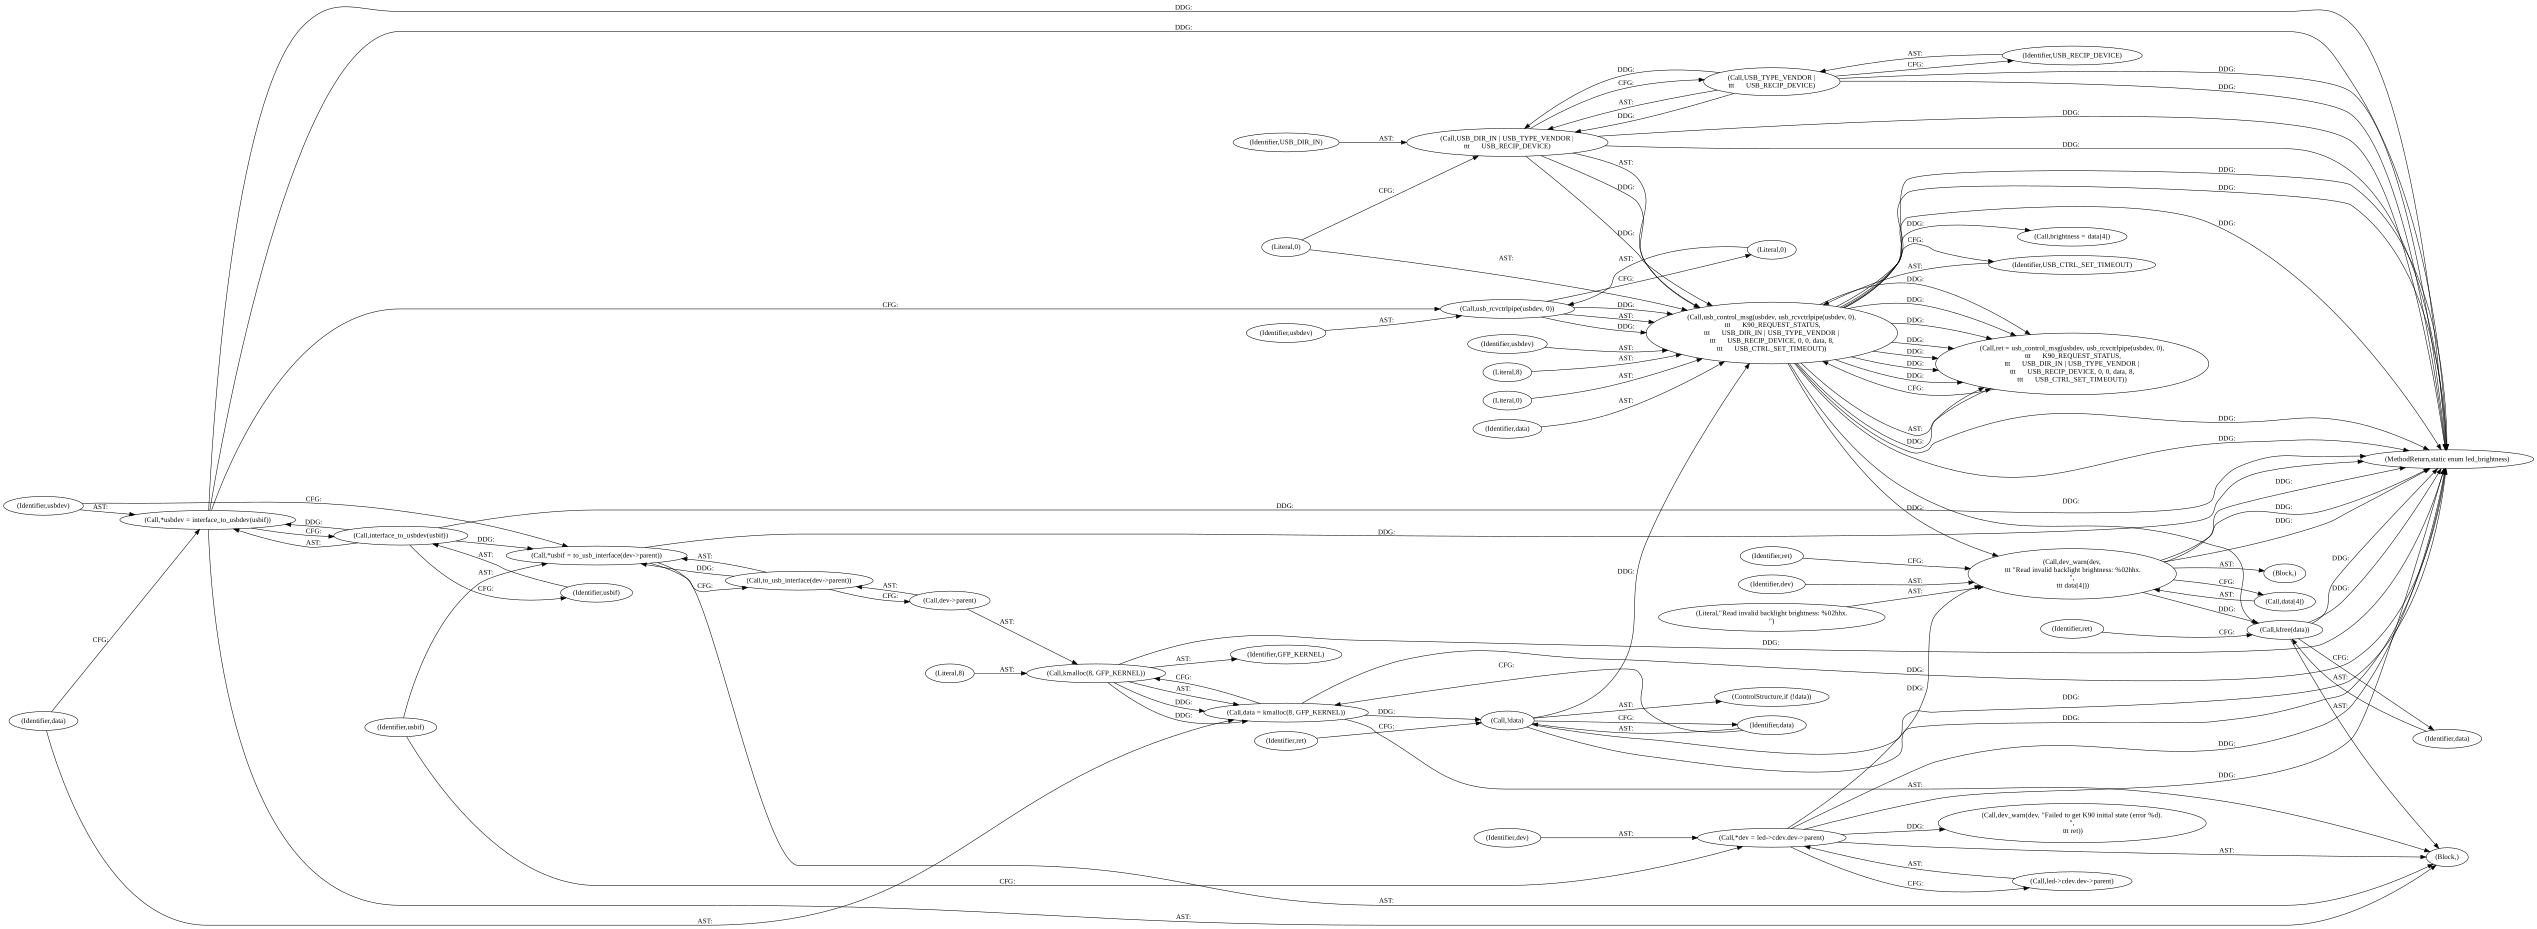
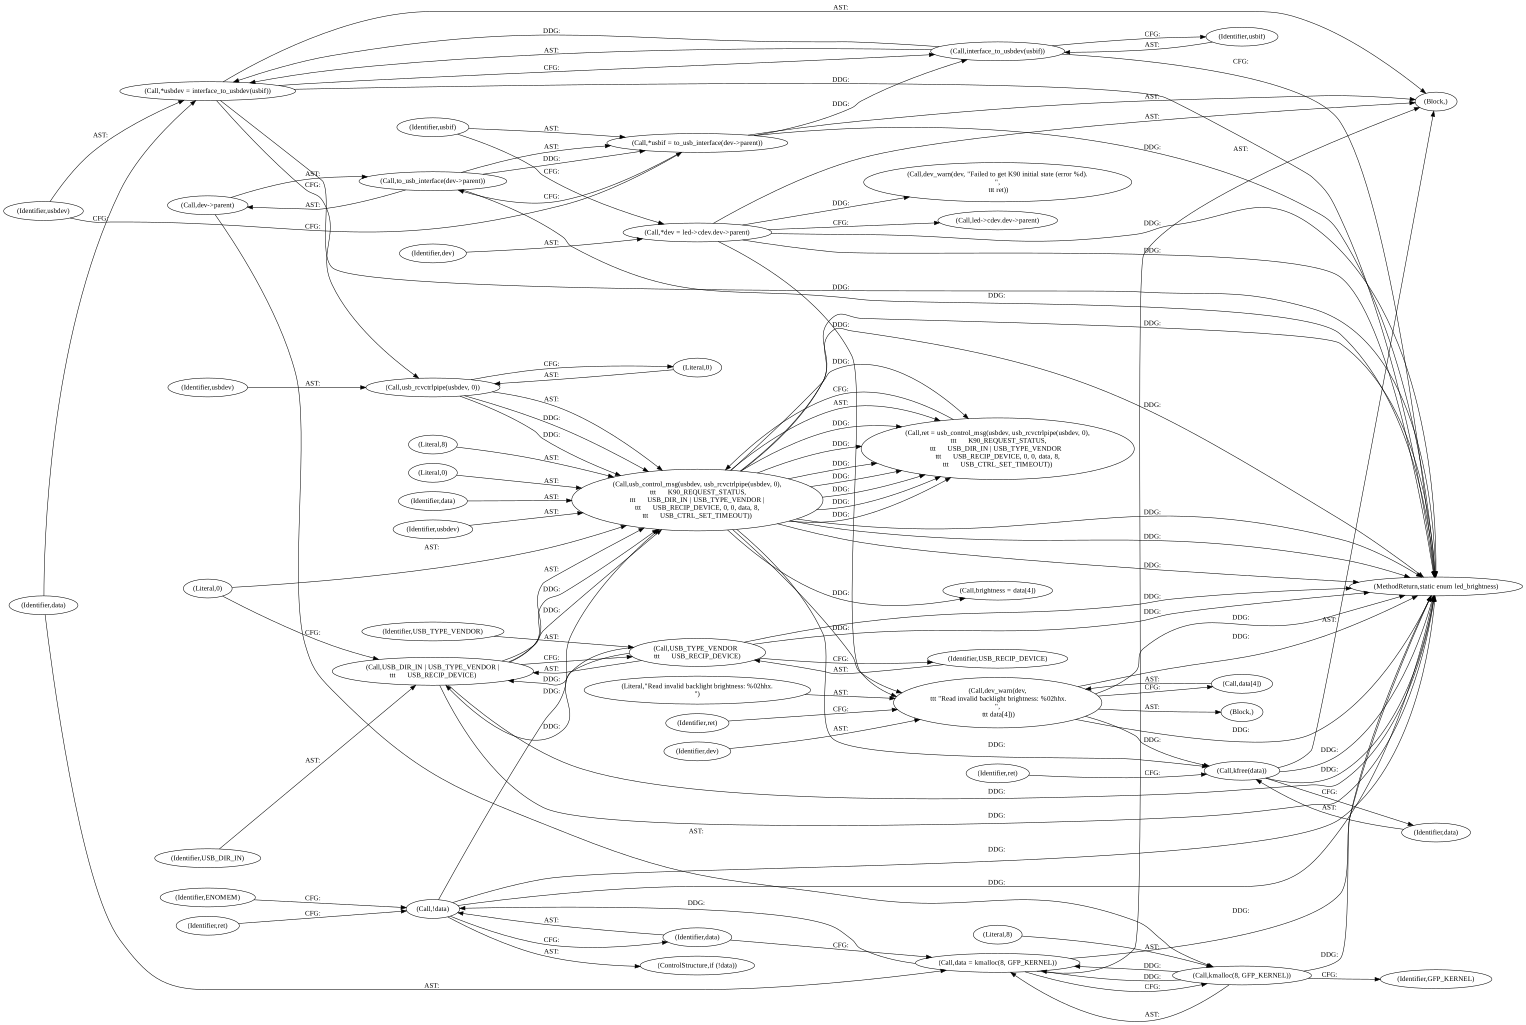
(2072, 265) -> none
none -> (1021, 304)
(1286, 506) -> (1242, 62)
(492, 545) -> (859, 102)
(891, 596) -> (314, 205)
none -> (433, 631)
(1185, 659) -> (1331, 975)
(1912, 868) -> none
none -> (208, 897)
